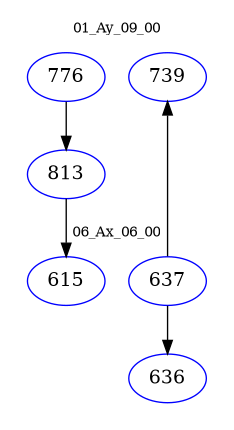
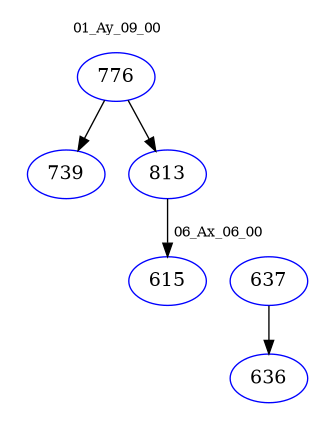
(168, 186) -> (95, 119)
